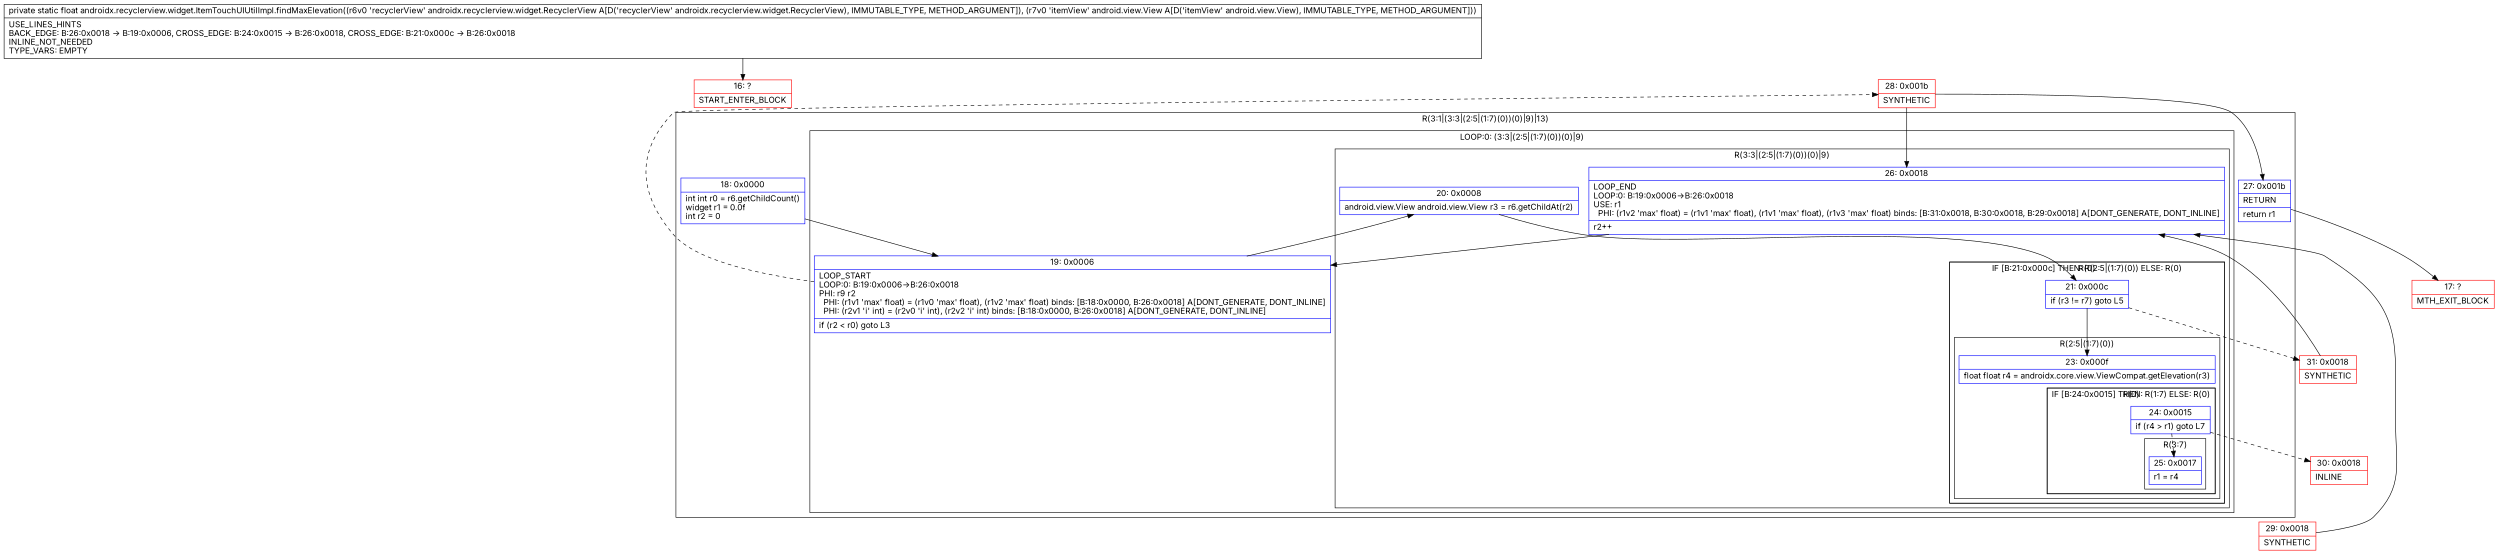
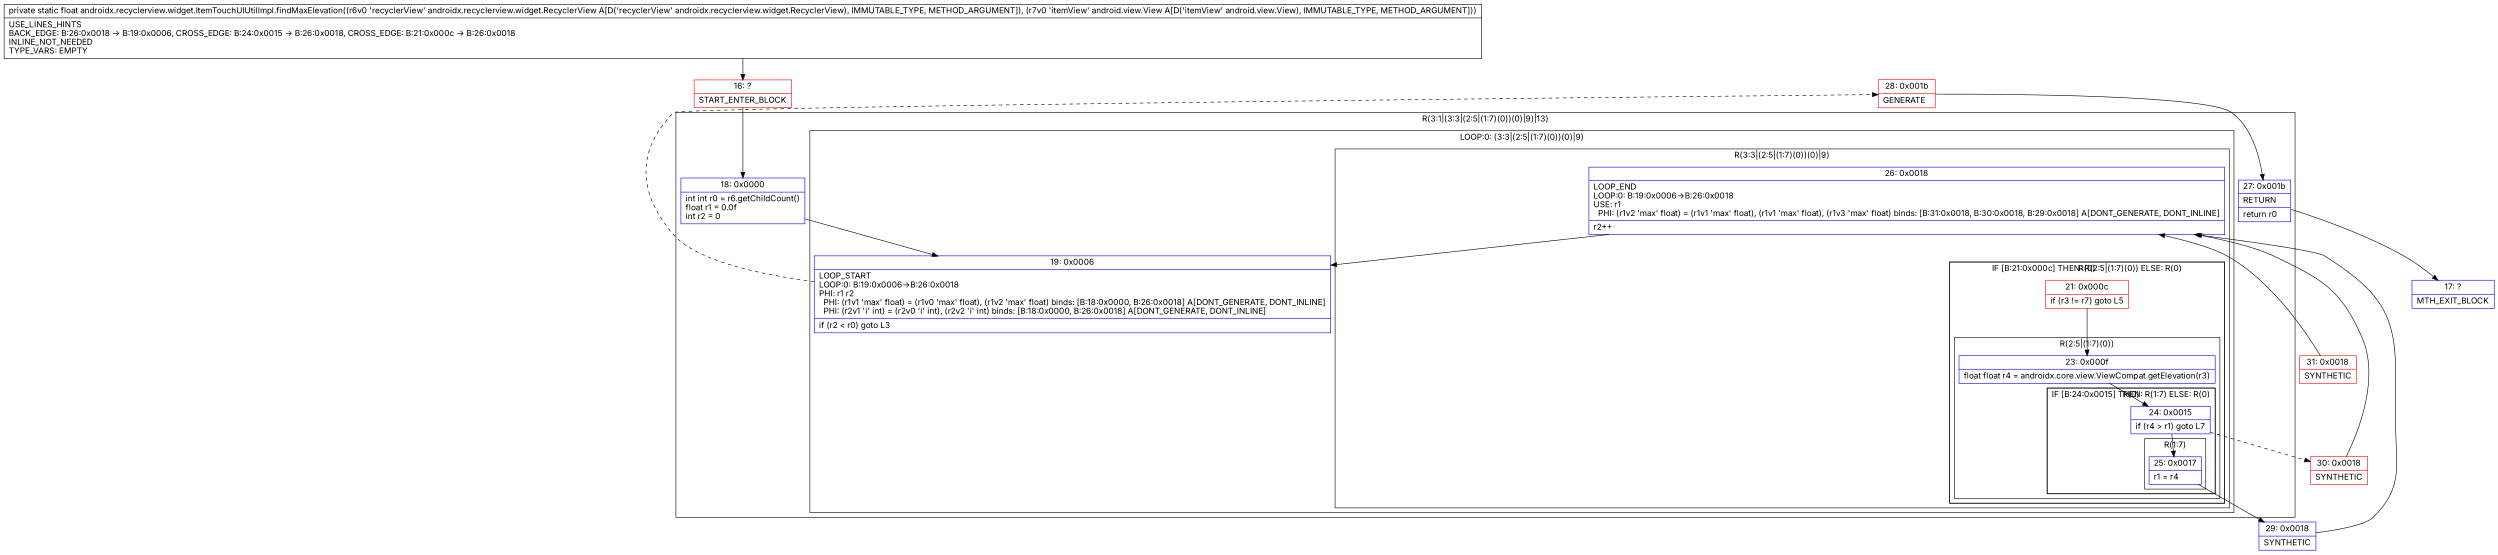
(1907, 100) -> (1904, 100)
(1907, 134) -> (2344, 305)
none -> (743, 140)
(1459, 201) -> none
(716, 208) -> (711, 208)
(2259, 214) -> (2260, 214)
(839, 294) -> (838, 294)
(2087, 294) -> (2087, 294)
(2453, 294) -> (2453, 294)
(2211, 333) -> none
none -> (2126, 393)
(2173, 442) -> (2173, 442)
(2175, 445) -> (2175, 445)
(2329, 477) -> (2339, 477)
none -> (2238, 507)
(2287, 536) -> (2287, 536)
